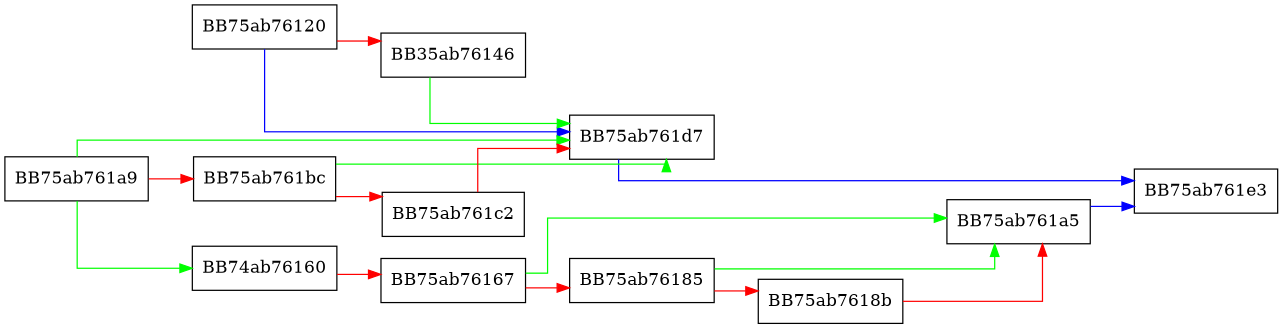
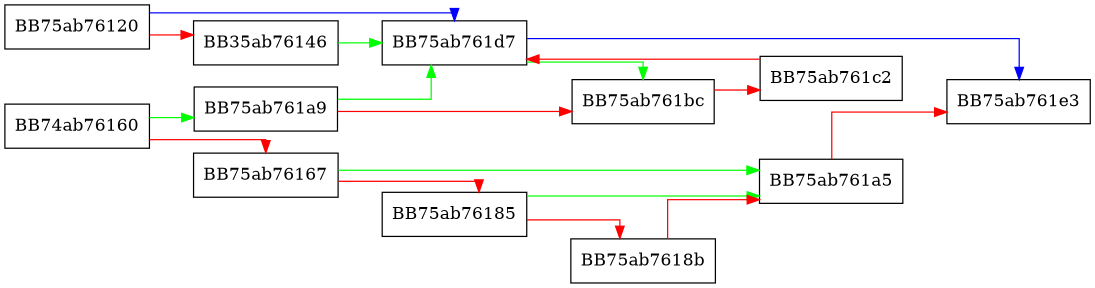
(501, 164) -> (588, 62)
(1106, 206) -> (860, 112)
(95, 268) -> (166, 118)
